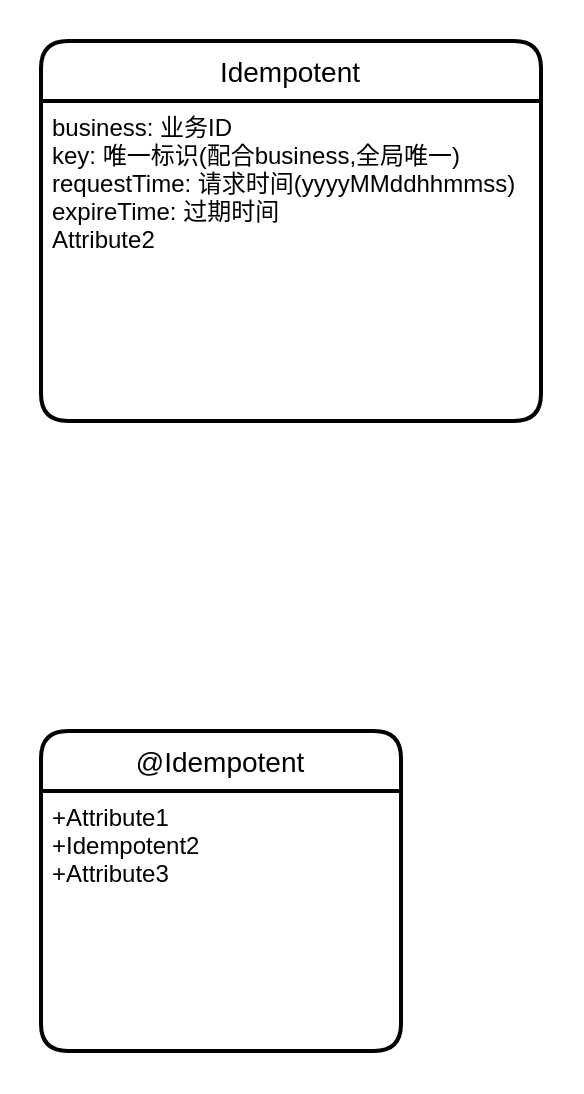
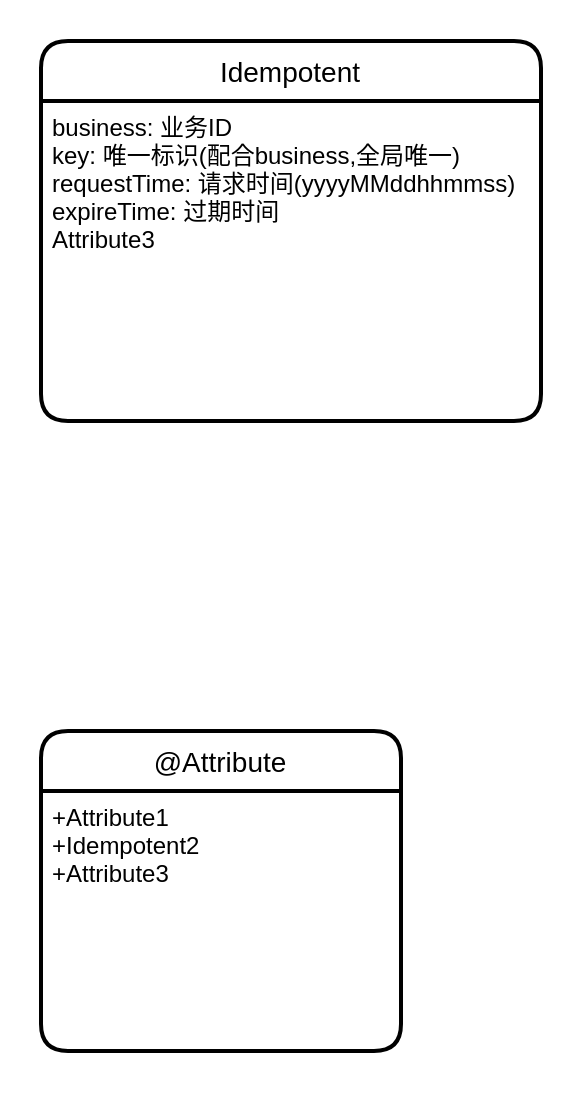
(147, 128) -> (147, 128)
(220, 763) -> (220, 763)
